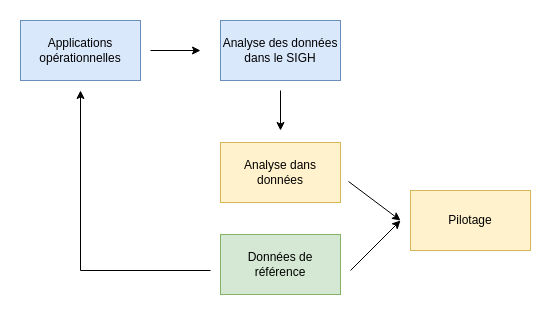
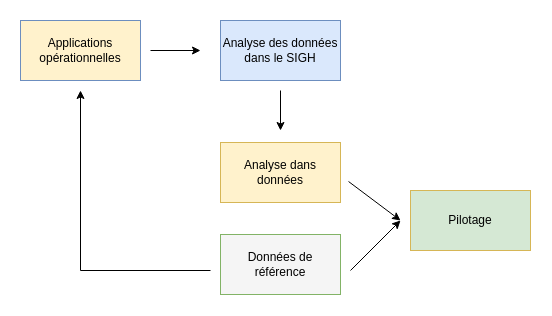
(81, 51) -> (81, 51)
(471, 221) -> (471, 221)
(281, 265) -> (281, 265)
